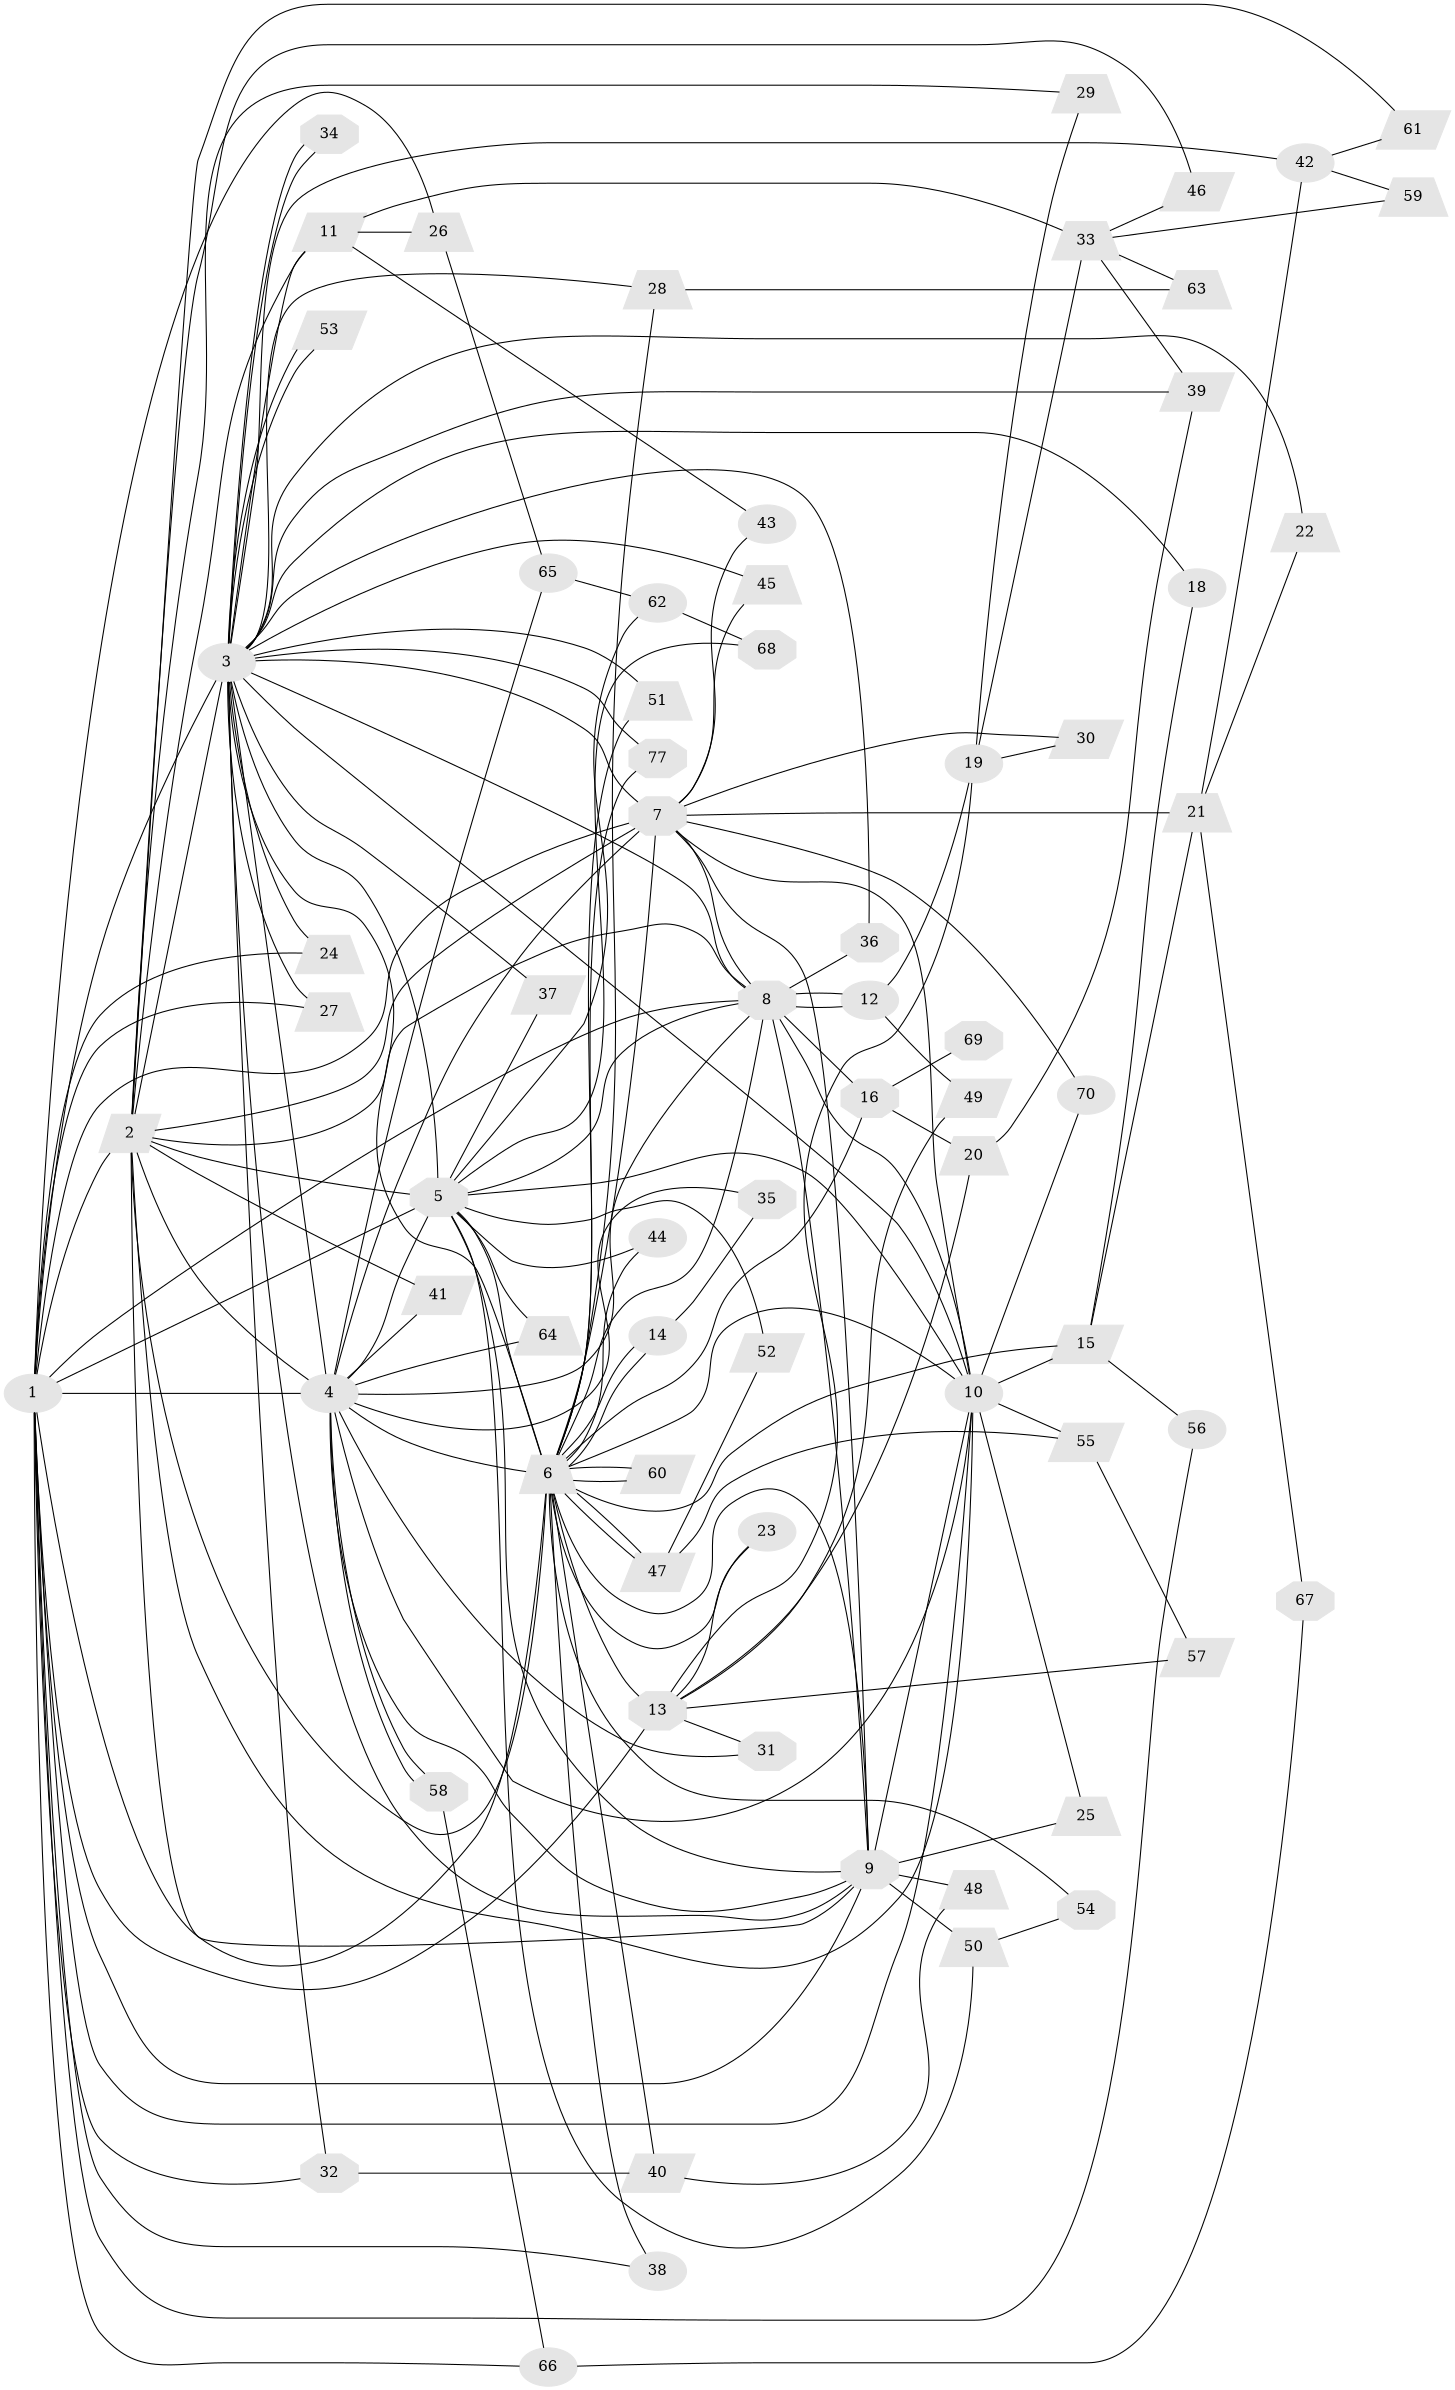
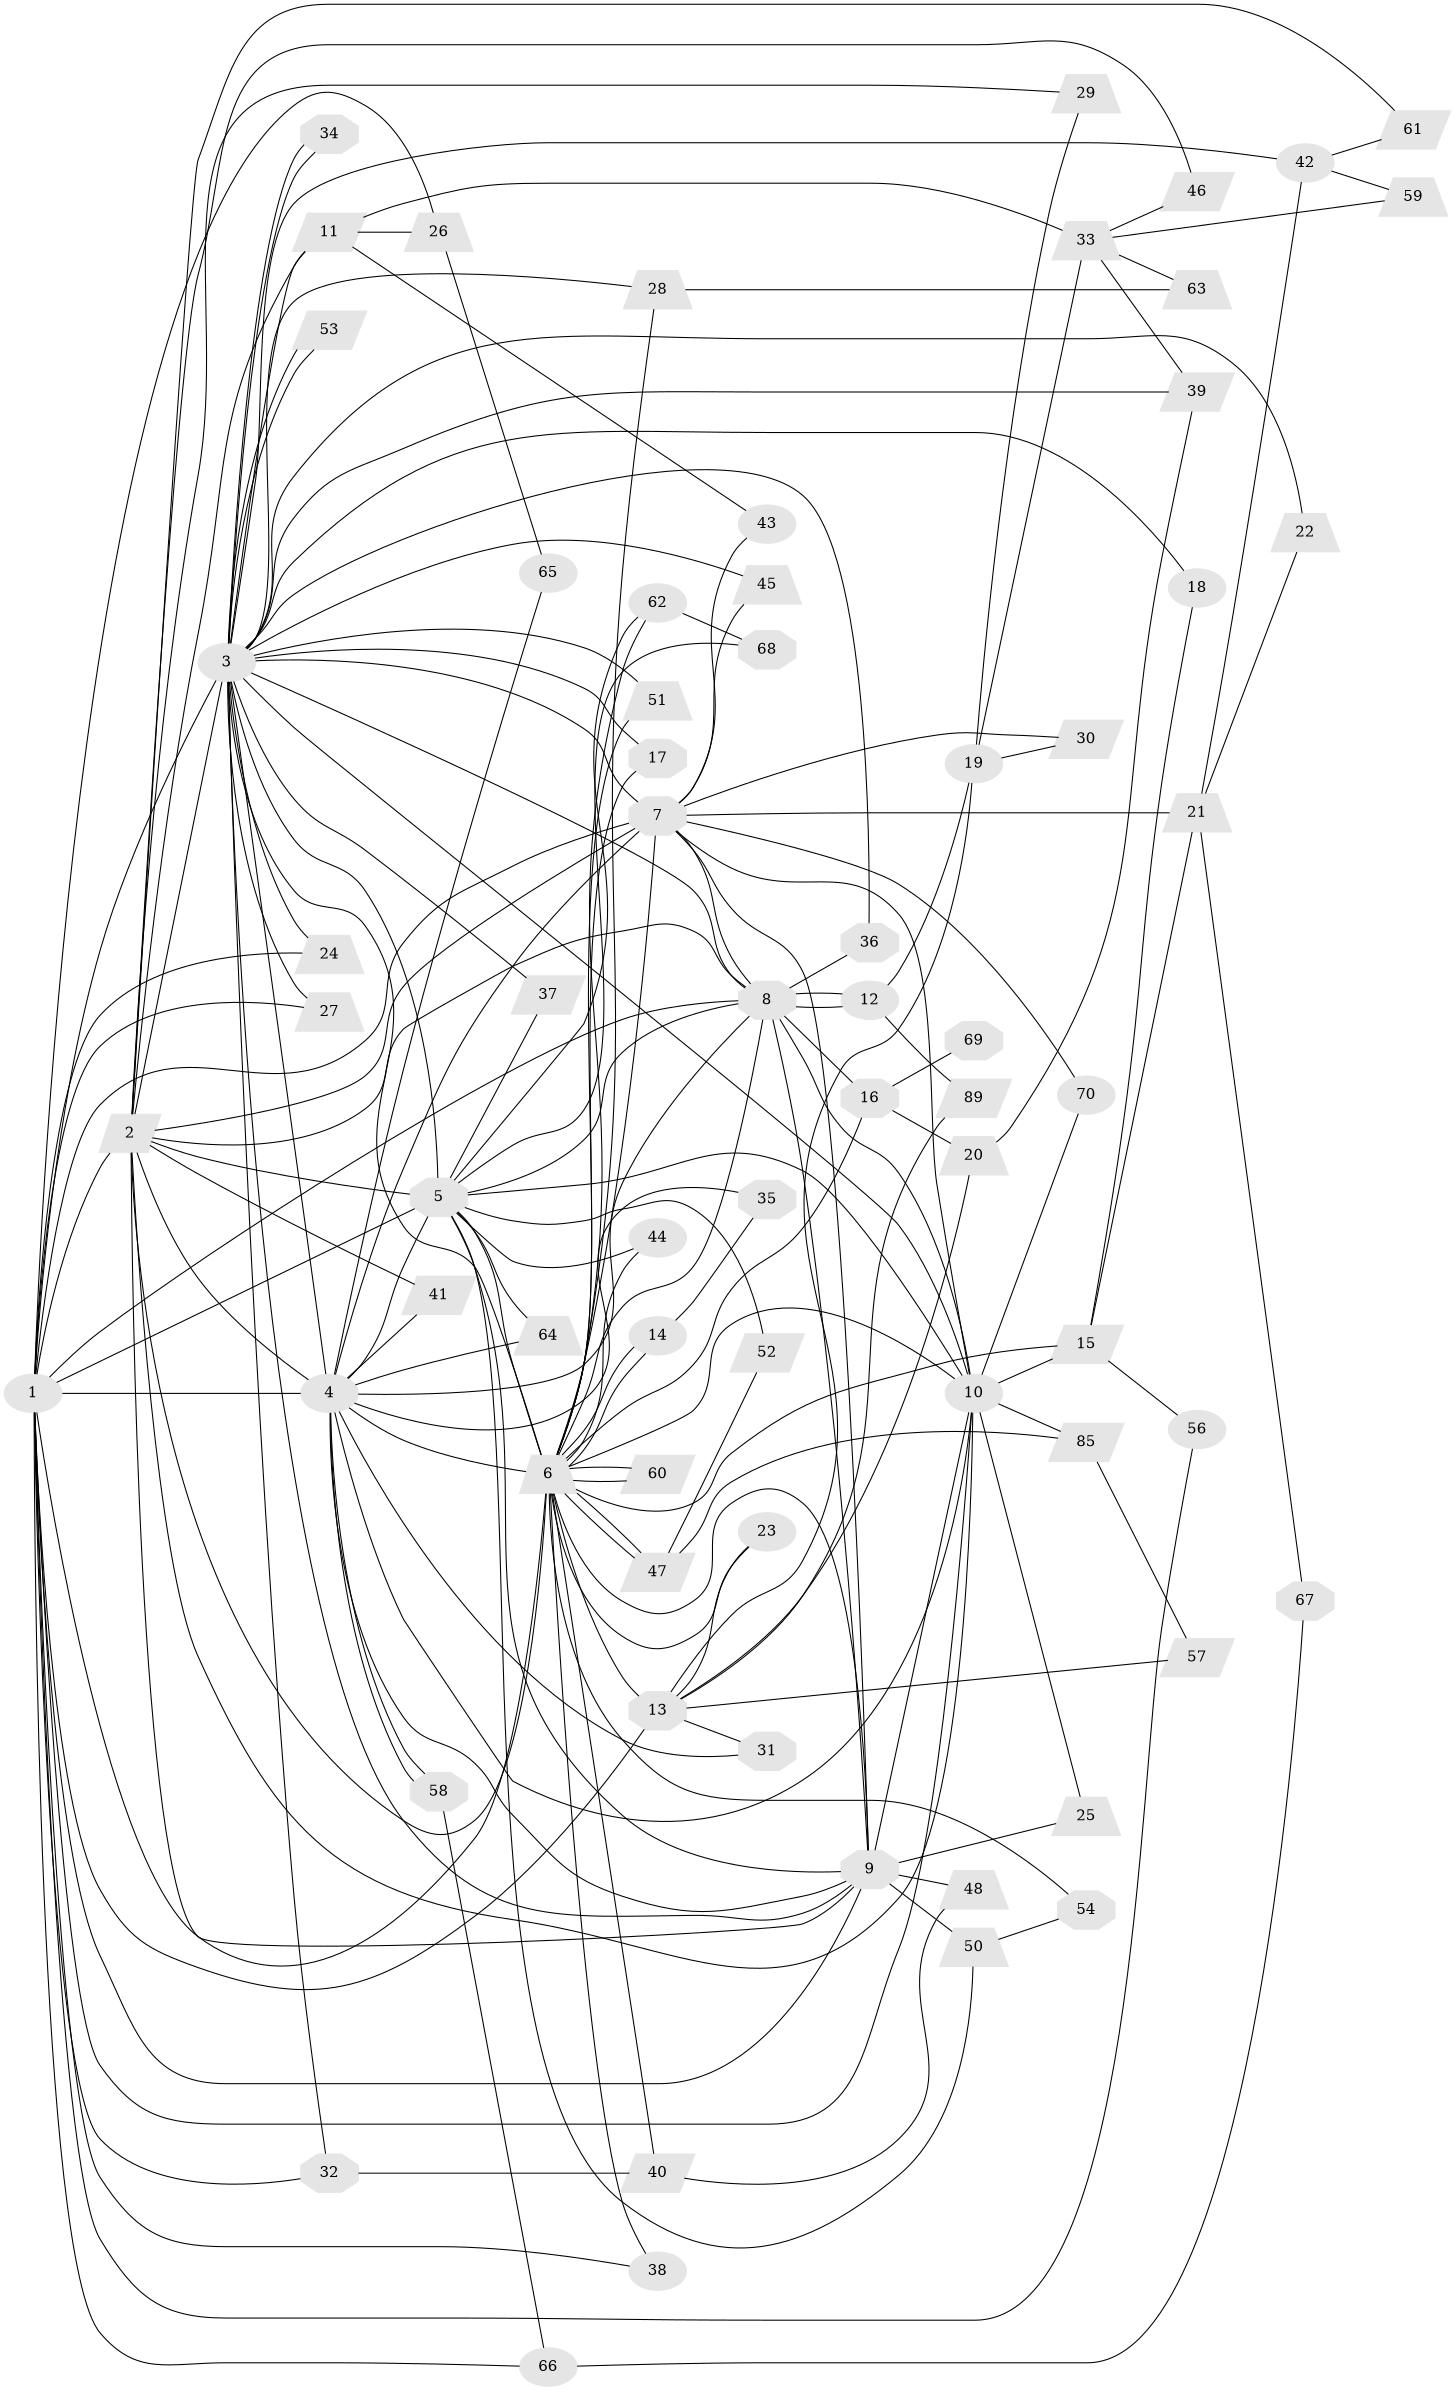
(603, 588) -> (601, 1142)
(658, 758) -> (658, 758)
(974, 1098) -> (974, 1098)
(1086, 1442) -> (1086, 1442)
